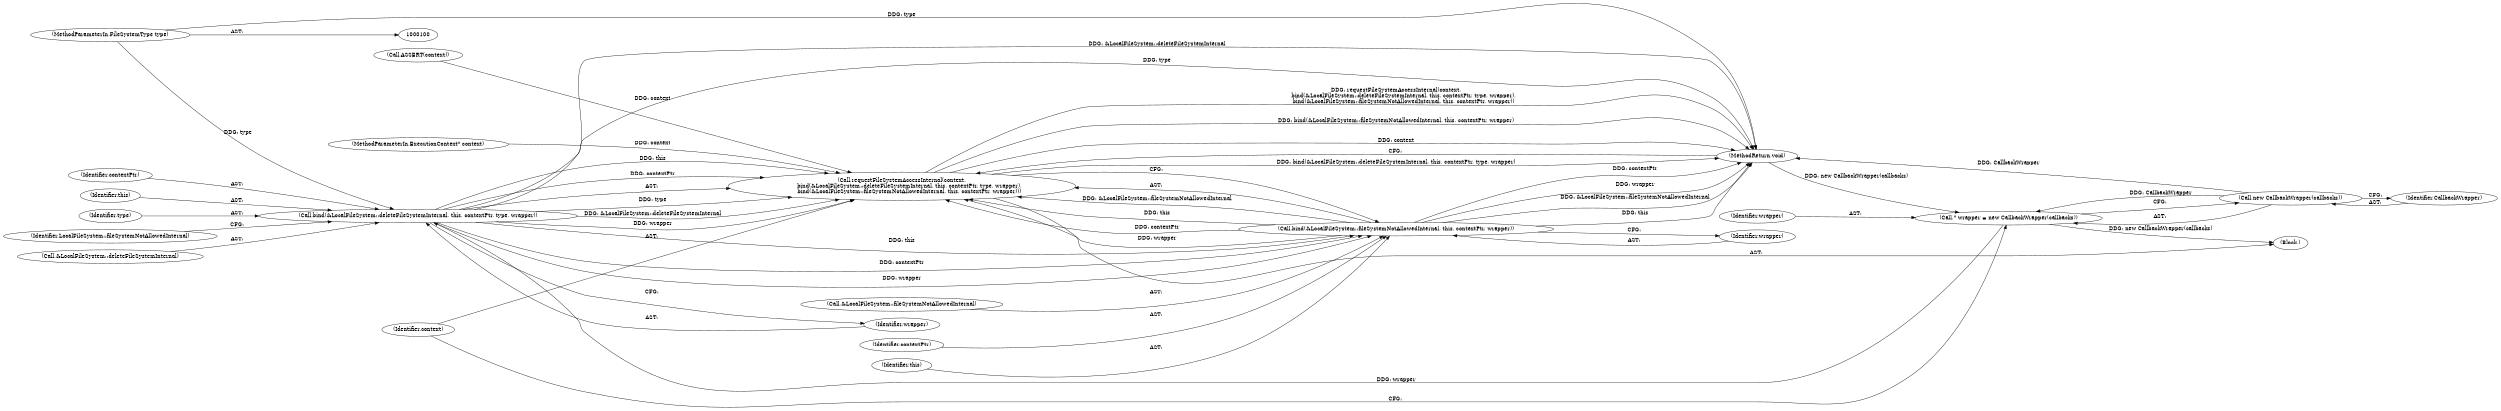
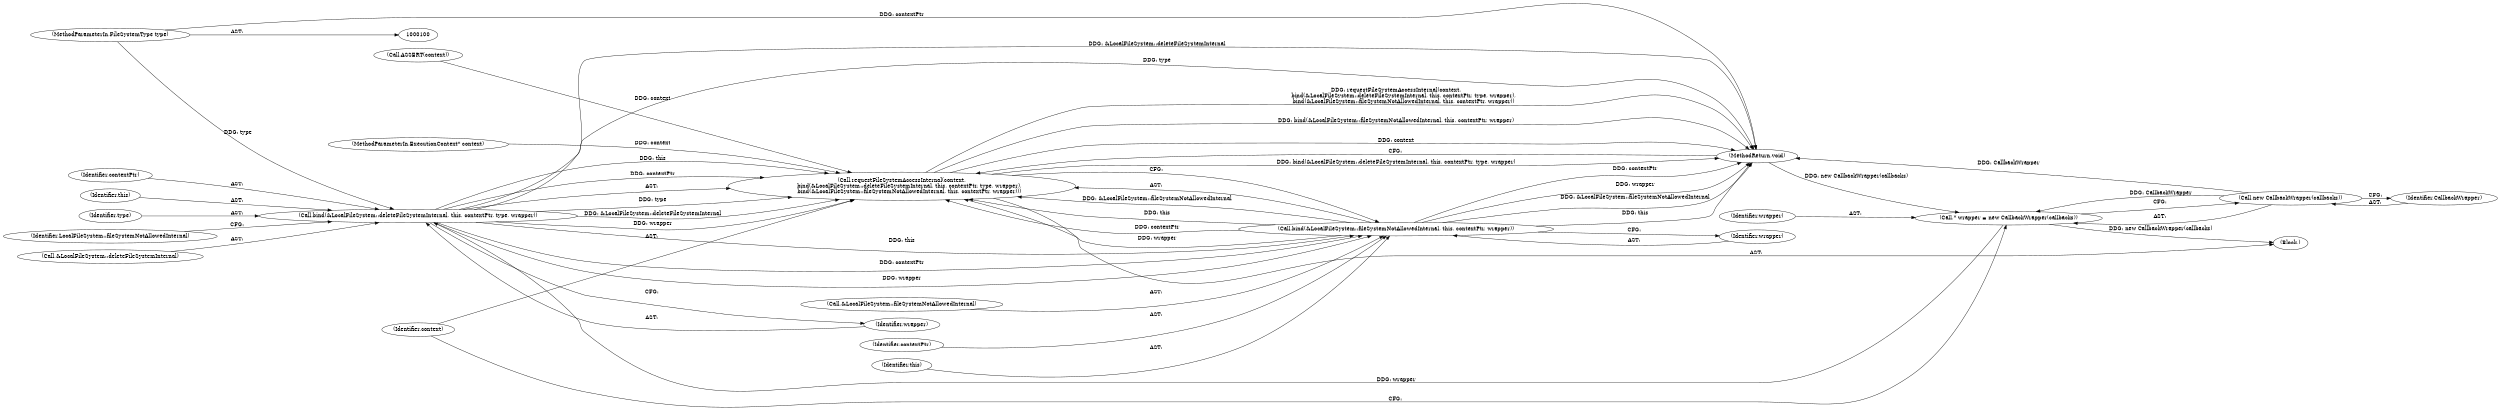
(902, 15) -> (902, 15)
